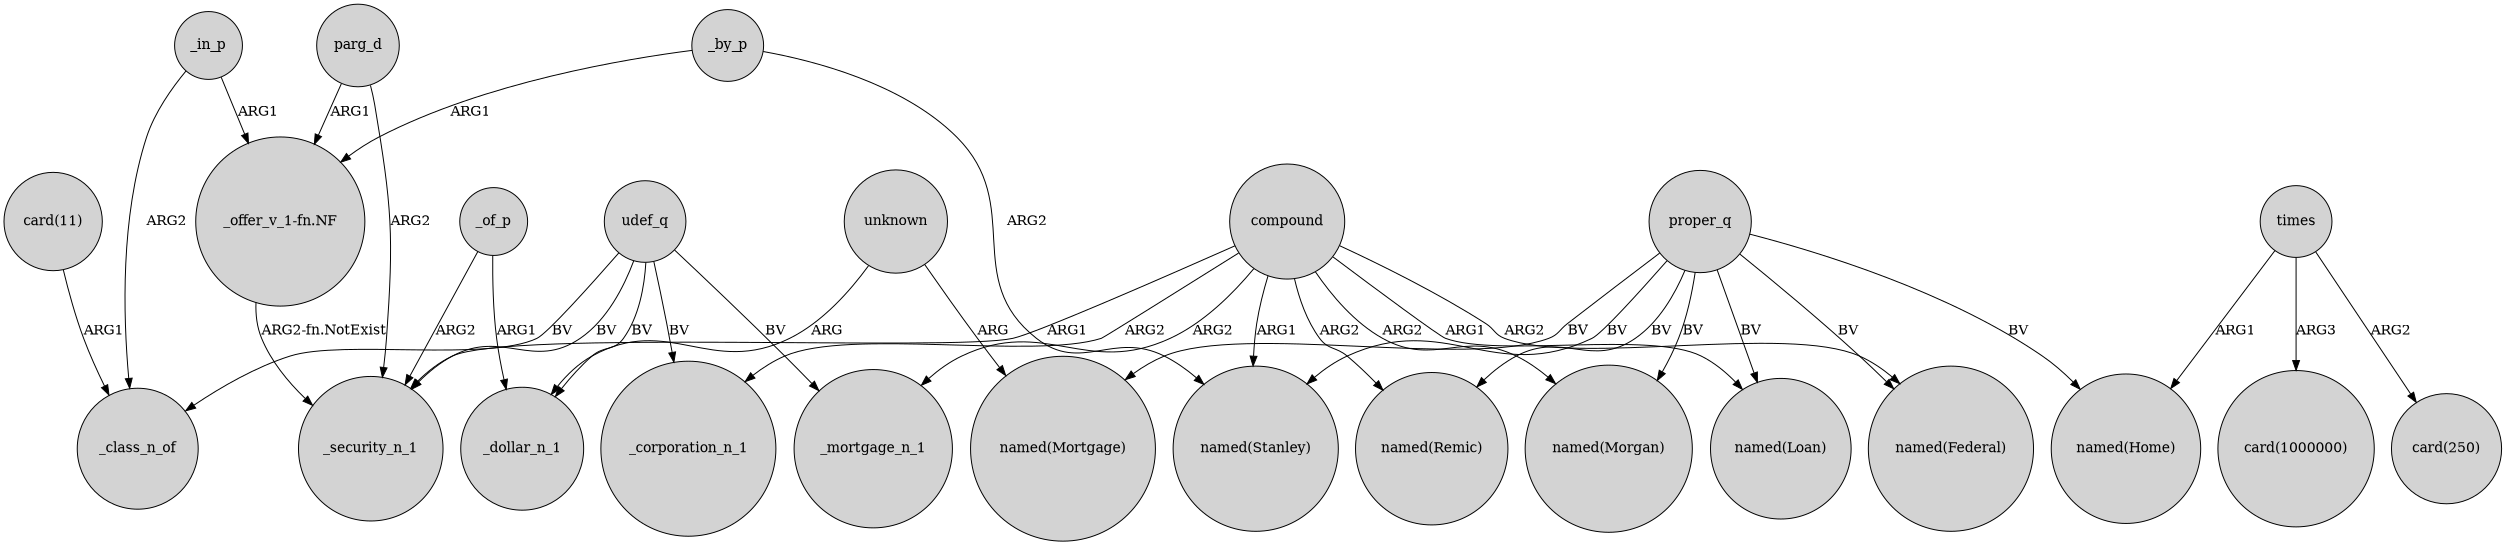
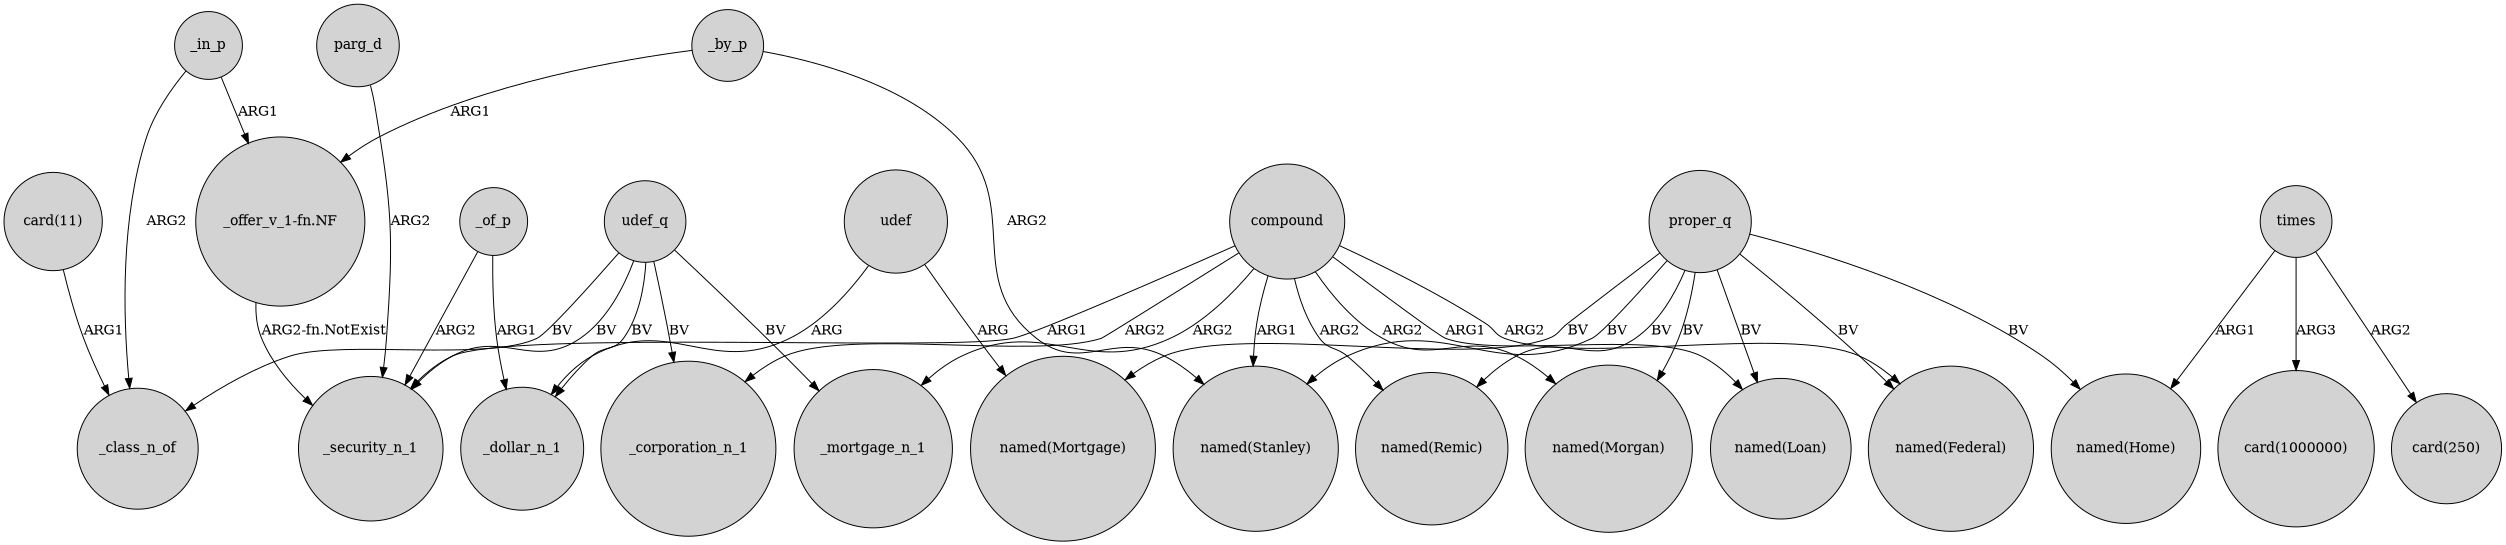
(330, 109) -> none
(896, 222) -> (896, 222)
